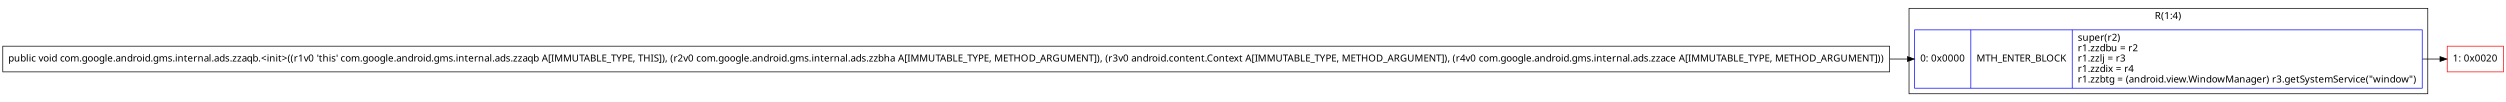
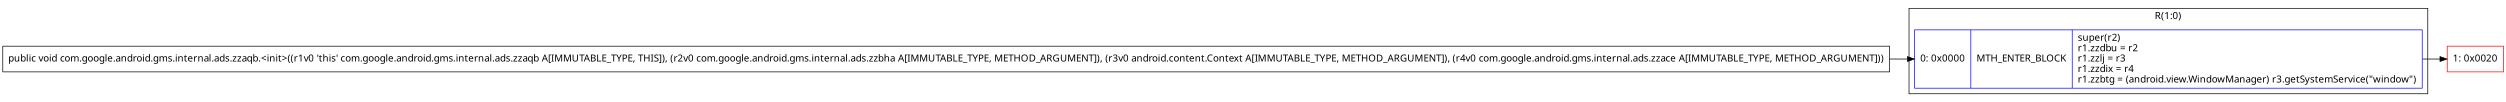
(2168, 16) -> (2168, 16)
